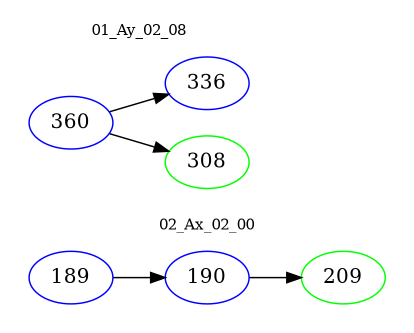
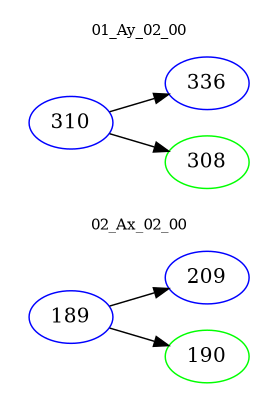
(139, 31) -> (139, 31)
(71, 123) -> (71, 123)
(207, 278) -> (207, 357)
(268, 278) -> (132, 299)
(343, 278) -> (207, 278)
